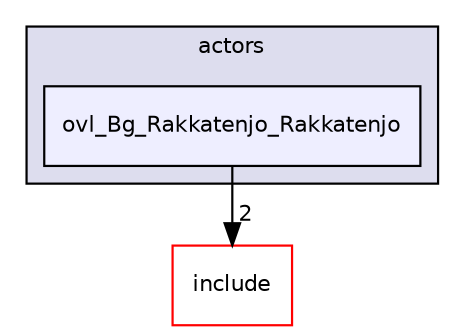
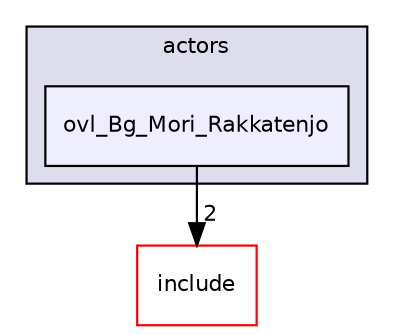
(232, 126) -> (197, 126)
